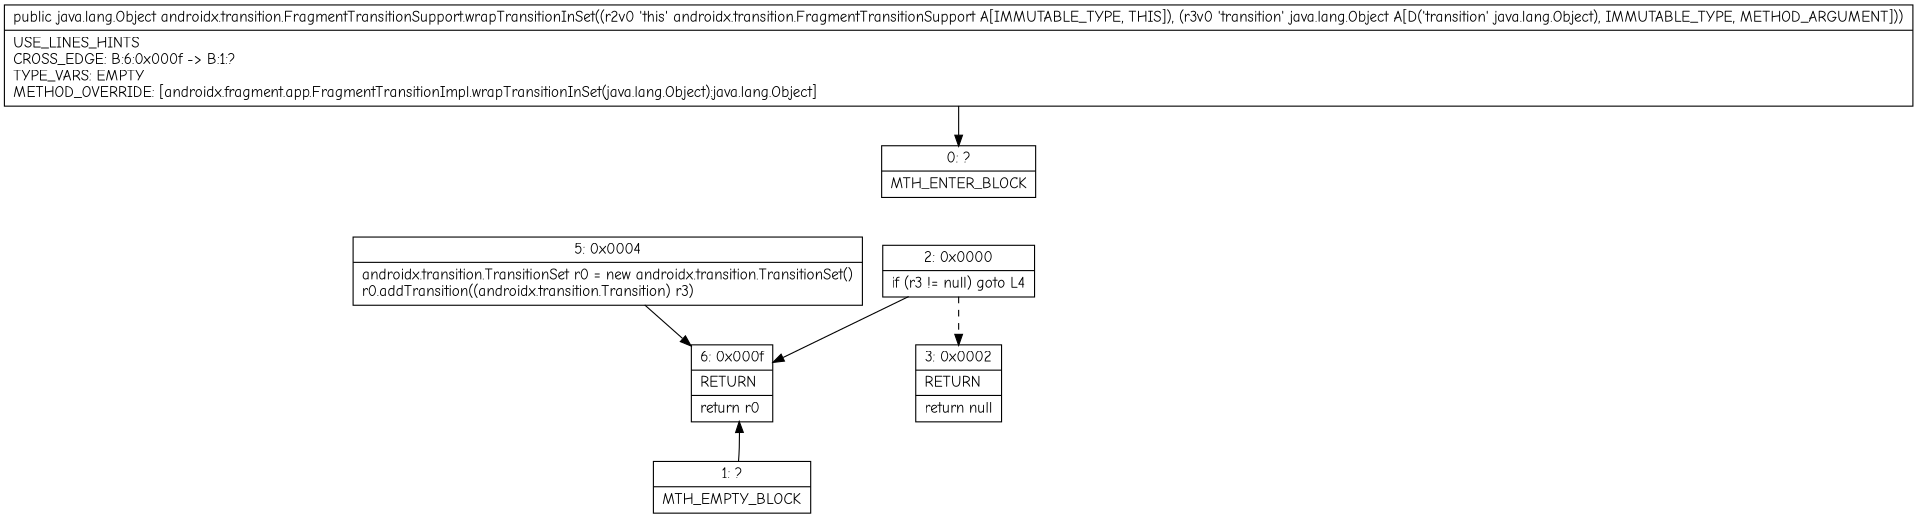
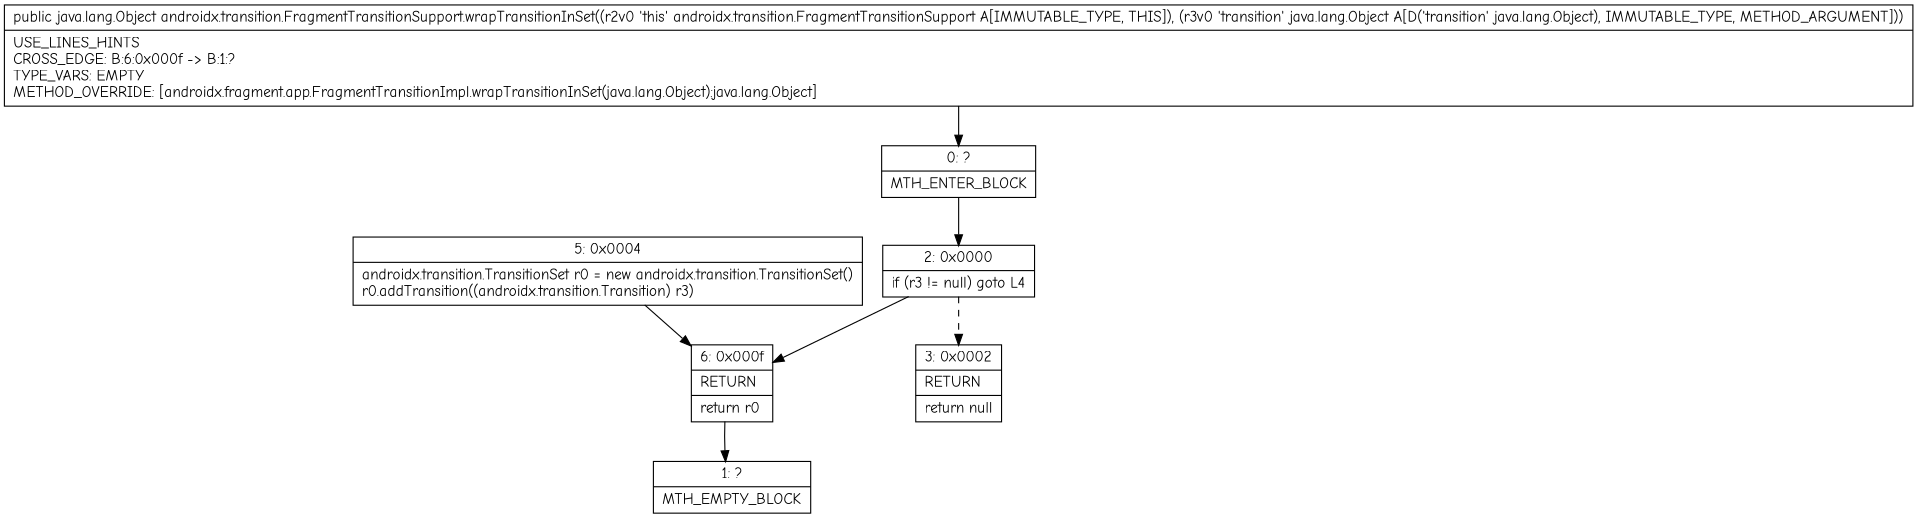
none -> (959, 216)
(739, 447) -> (725, 436)
